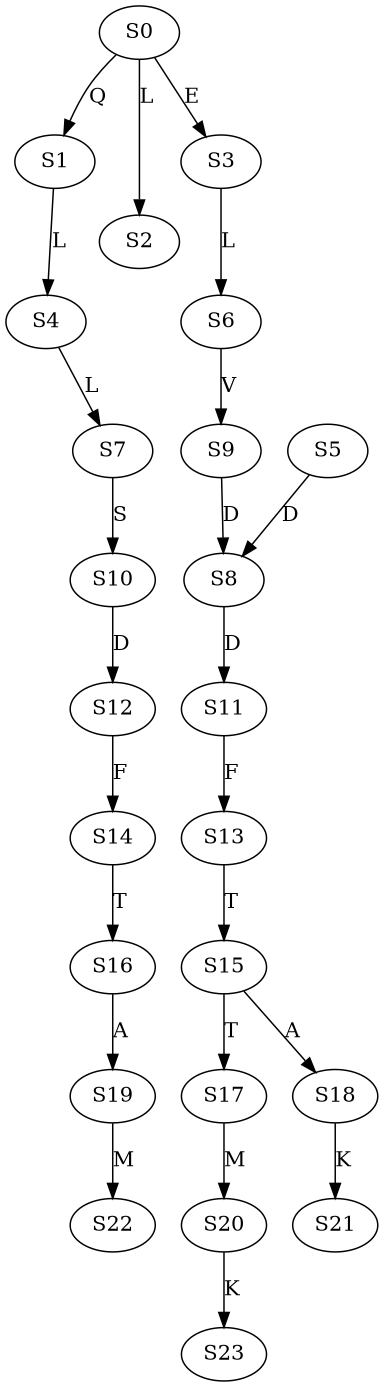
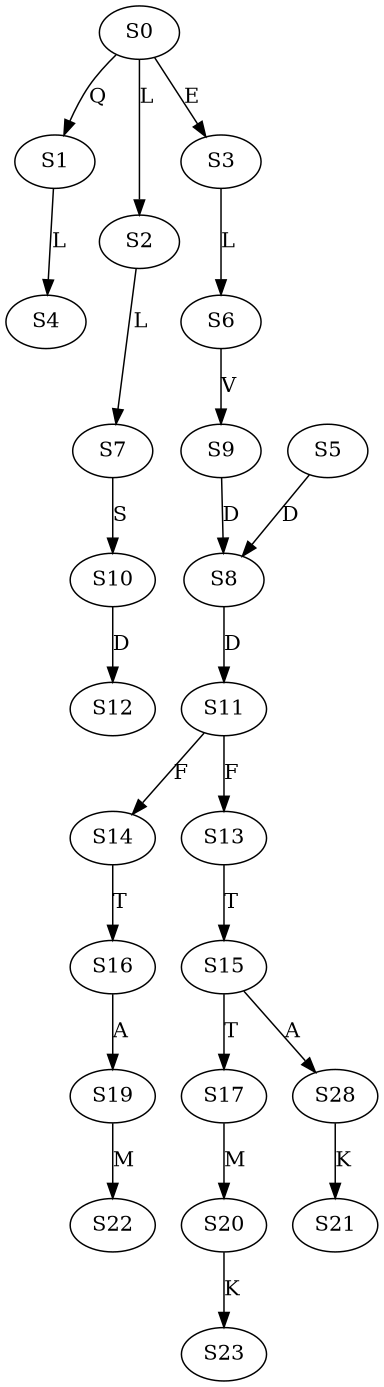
(76, 380) -> (127, 339)
(113, 766) -> (173, 768)
(335, 1096) -> (335, 1096)
